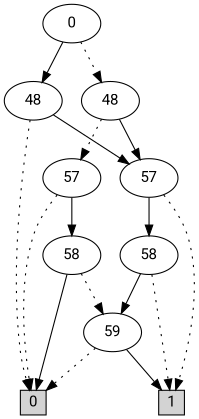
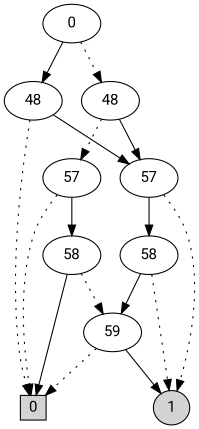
(172, 403) -> (172, 408)
